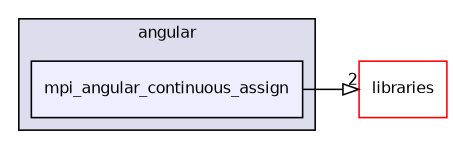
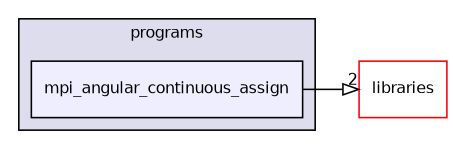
(167, 34) -> (167, 34)
